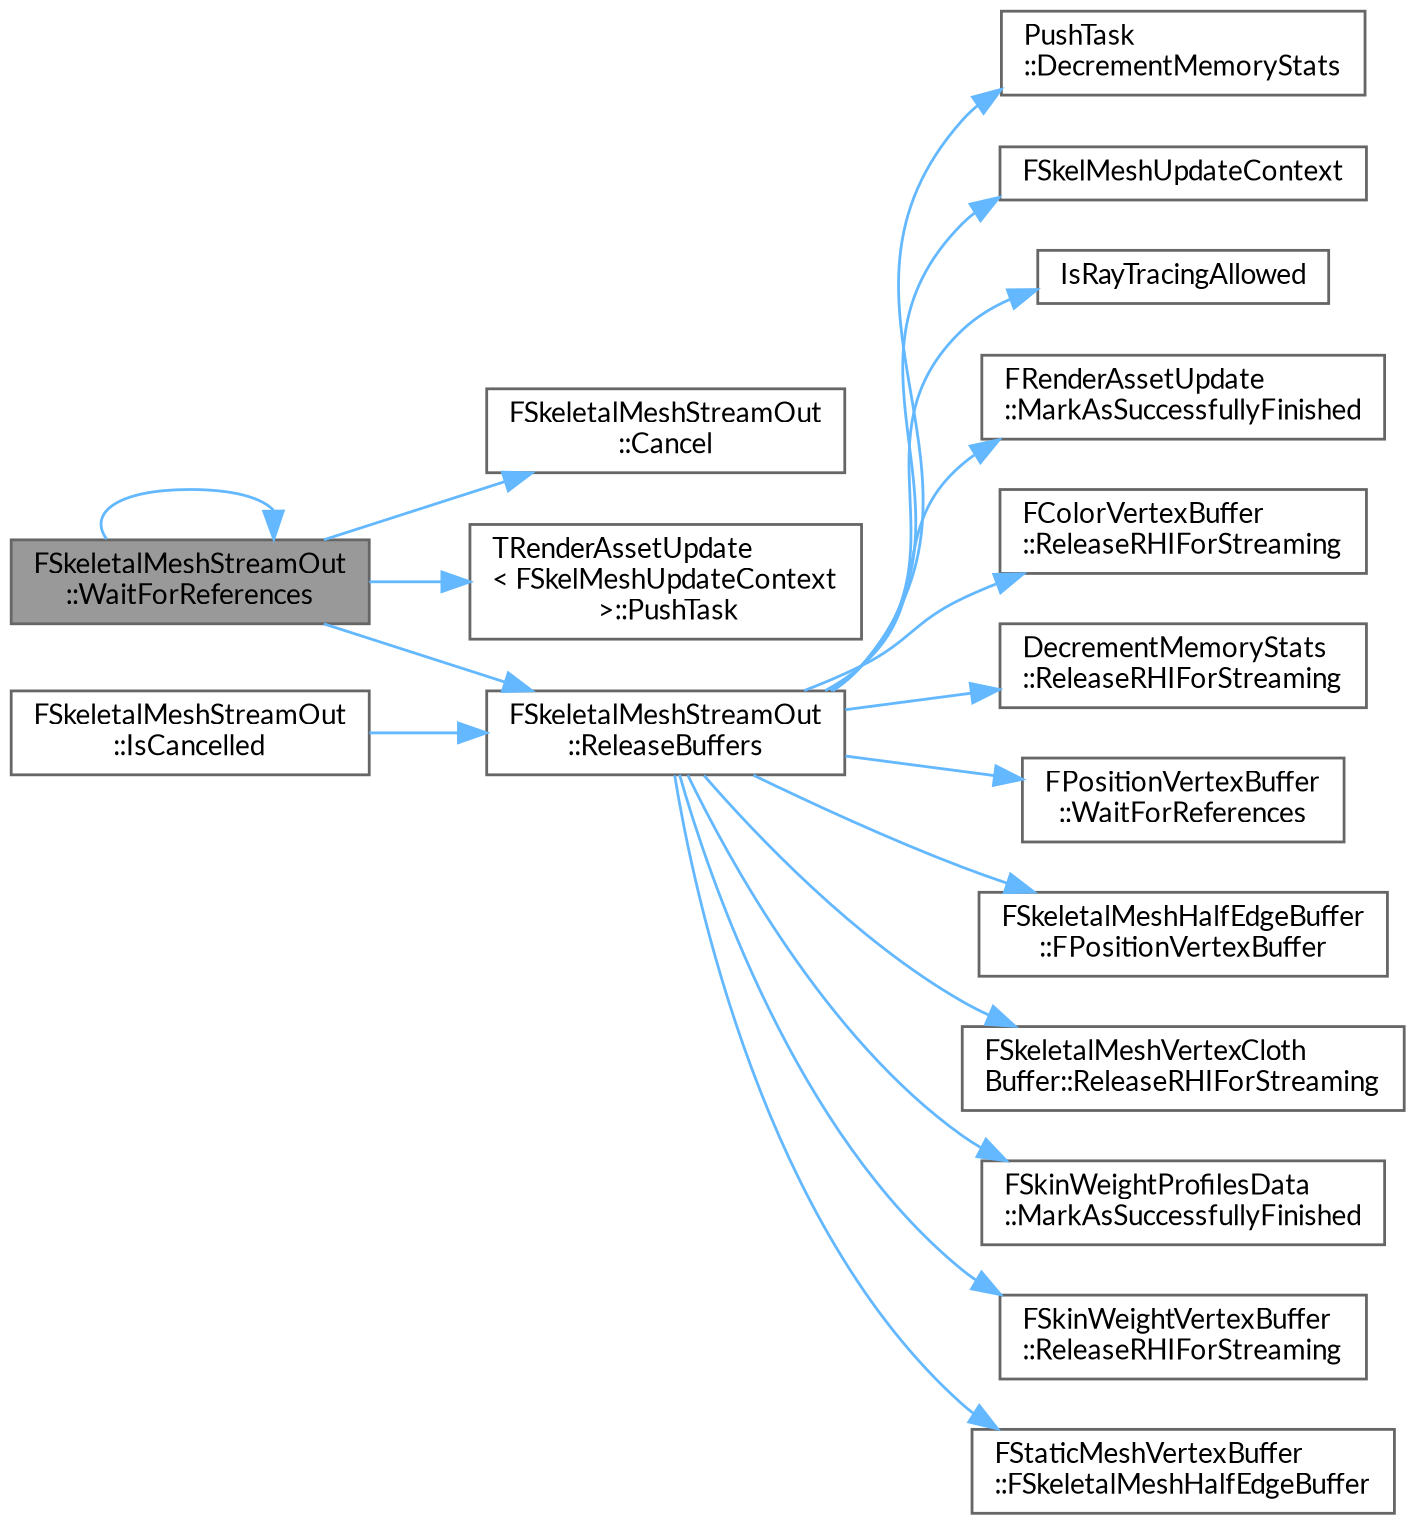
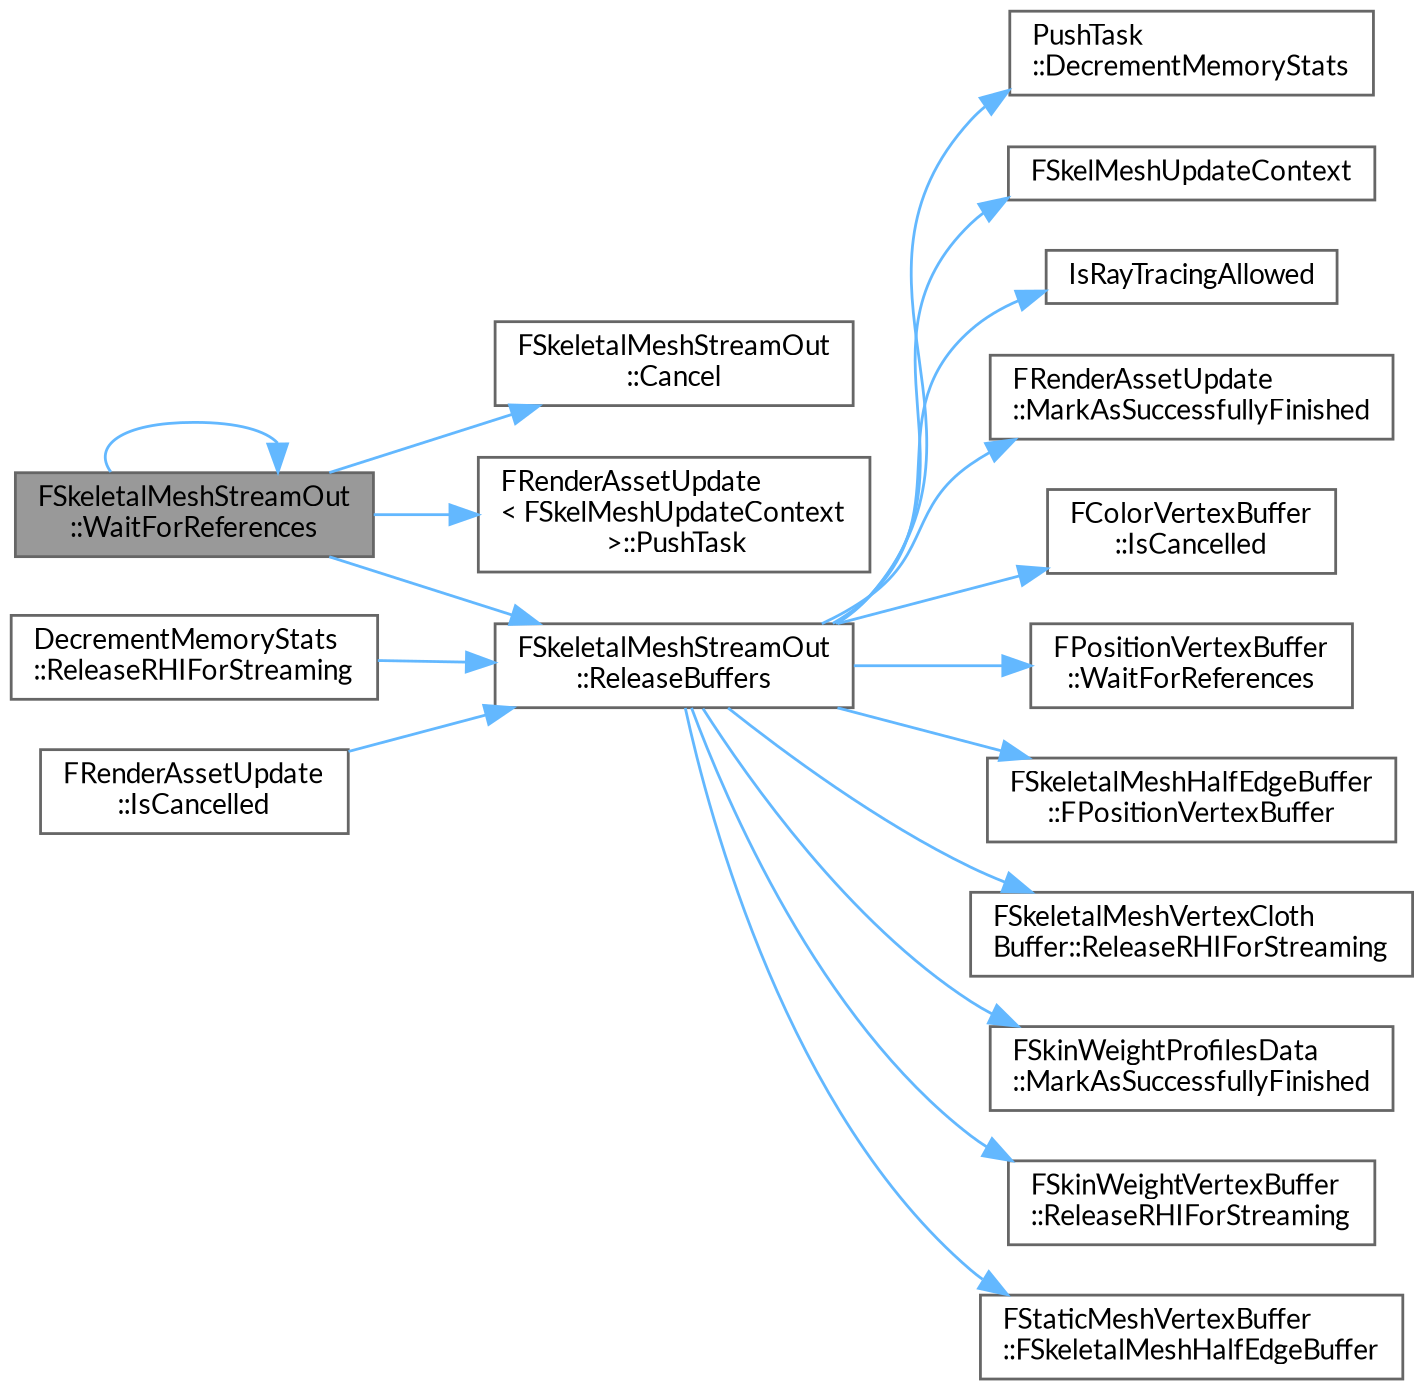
(1183, 531) -> (1192, 531)
(666, 582) -> (674, 515)
(908, 701) -> (422, 661)
(190, 733) -> (194, 792)
